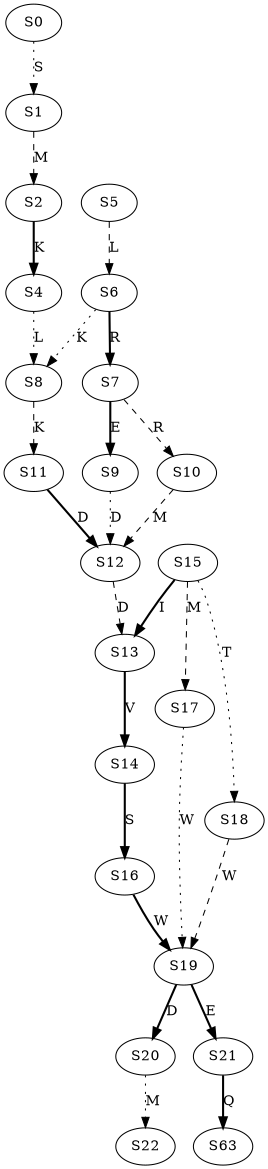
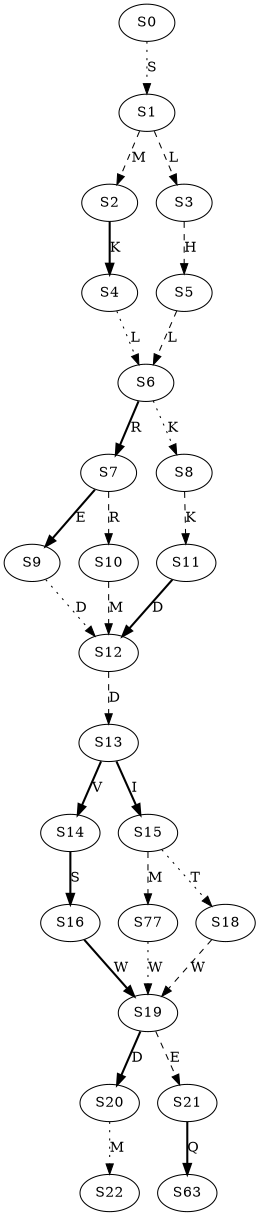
none -> (184, 203)
(34, 333) -> (126, 333)
(157, 603) -> (126, 783)
(185, 709) -> (148, 923)
(201, 1007) -> (166, 1053)
